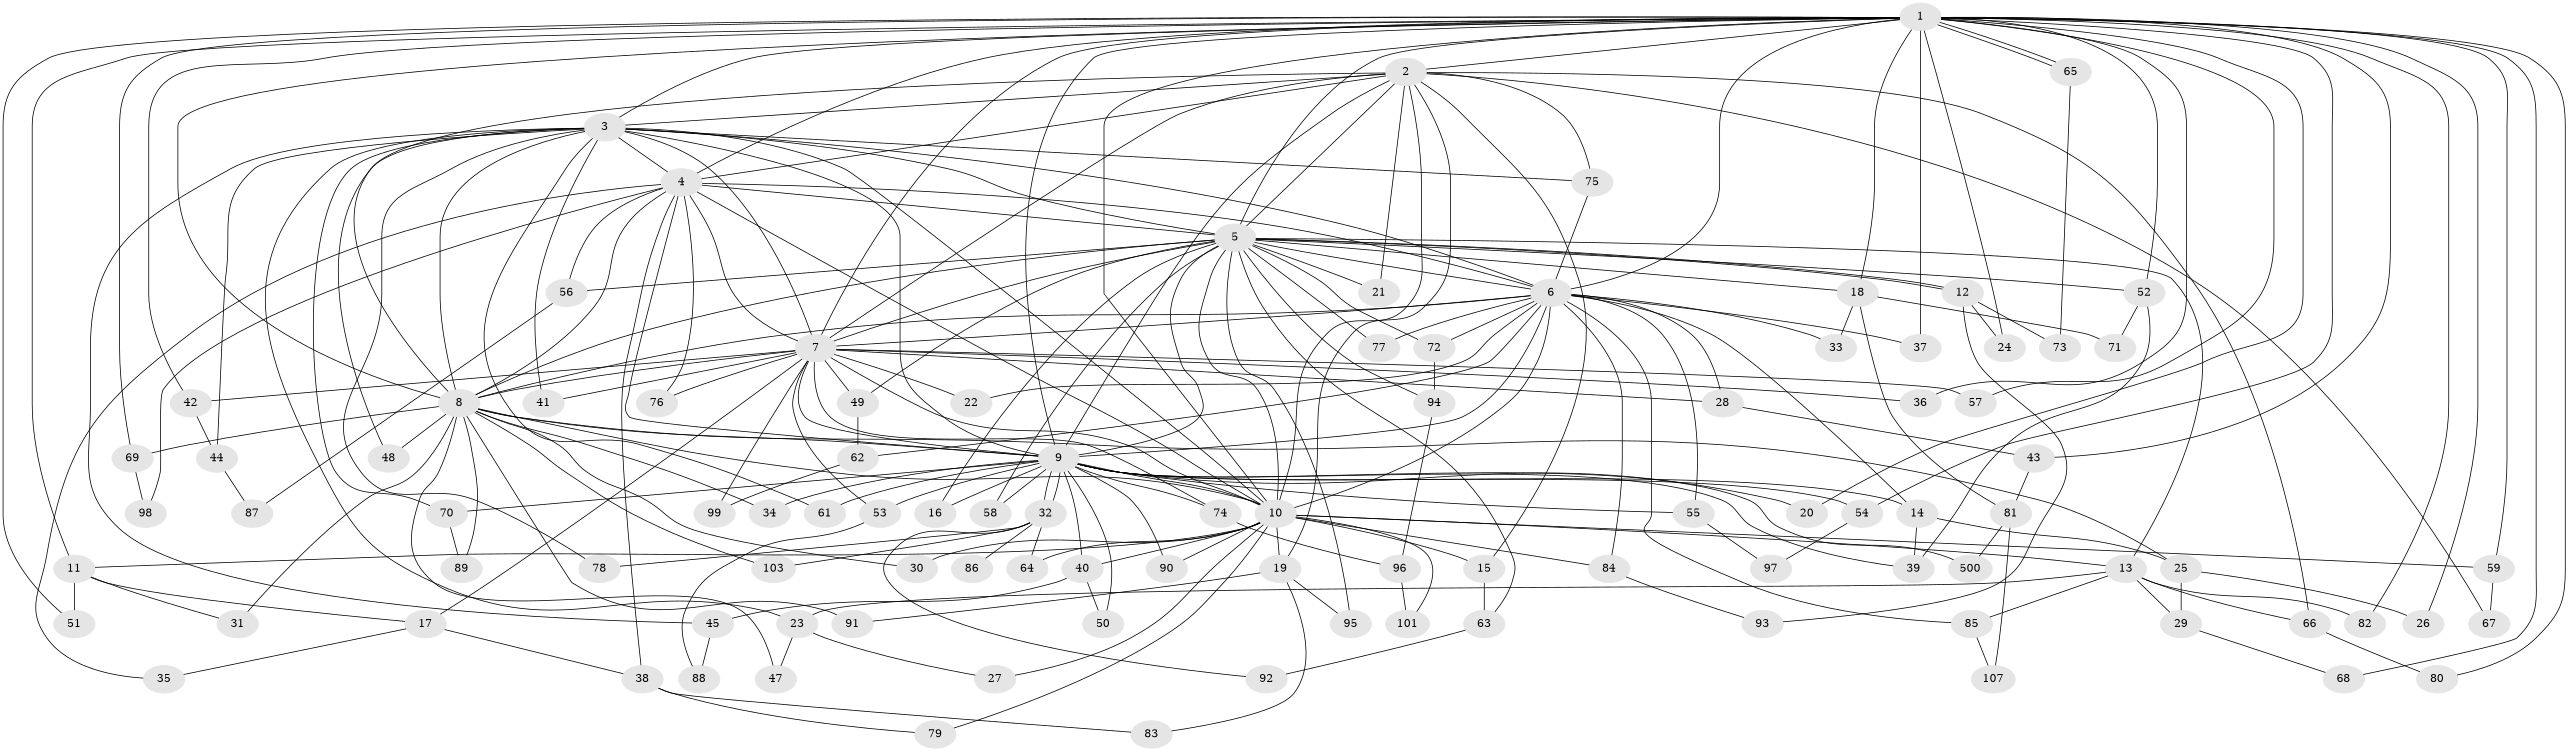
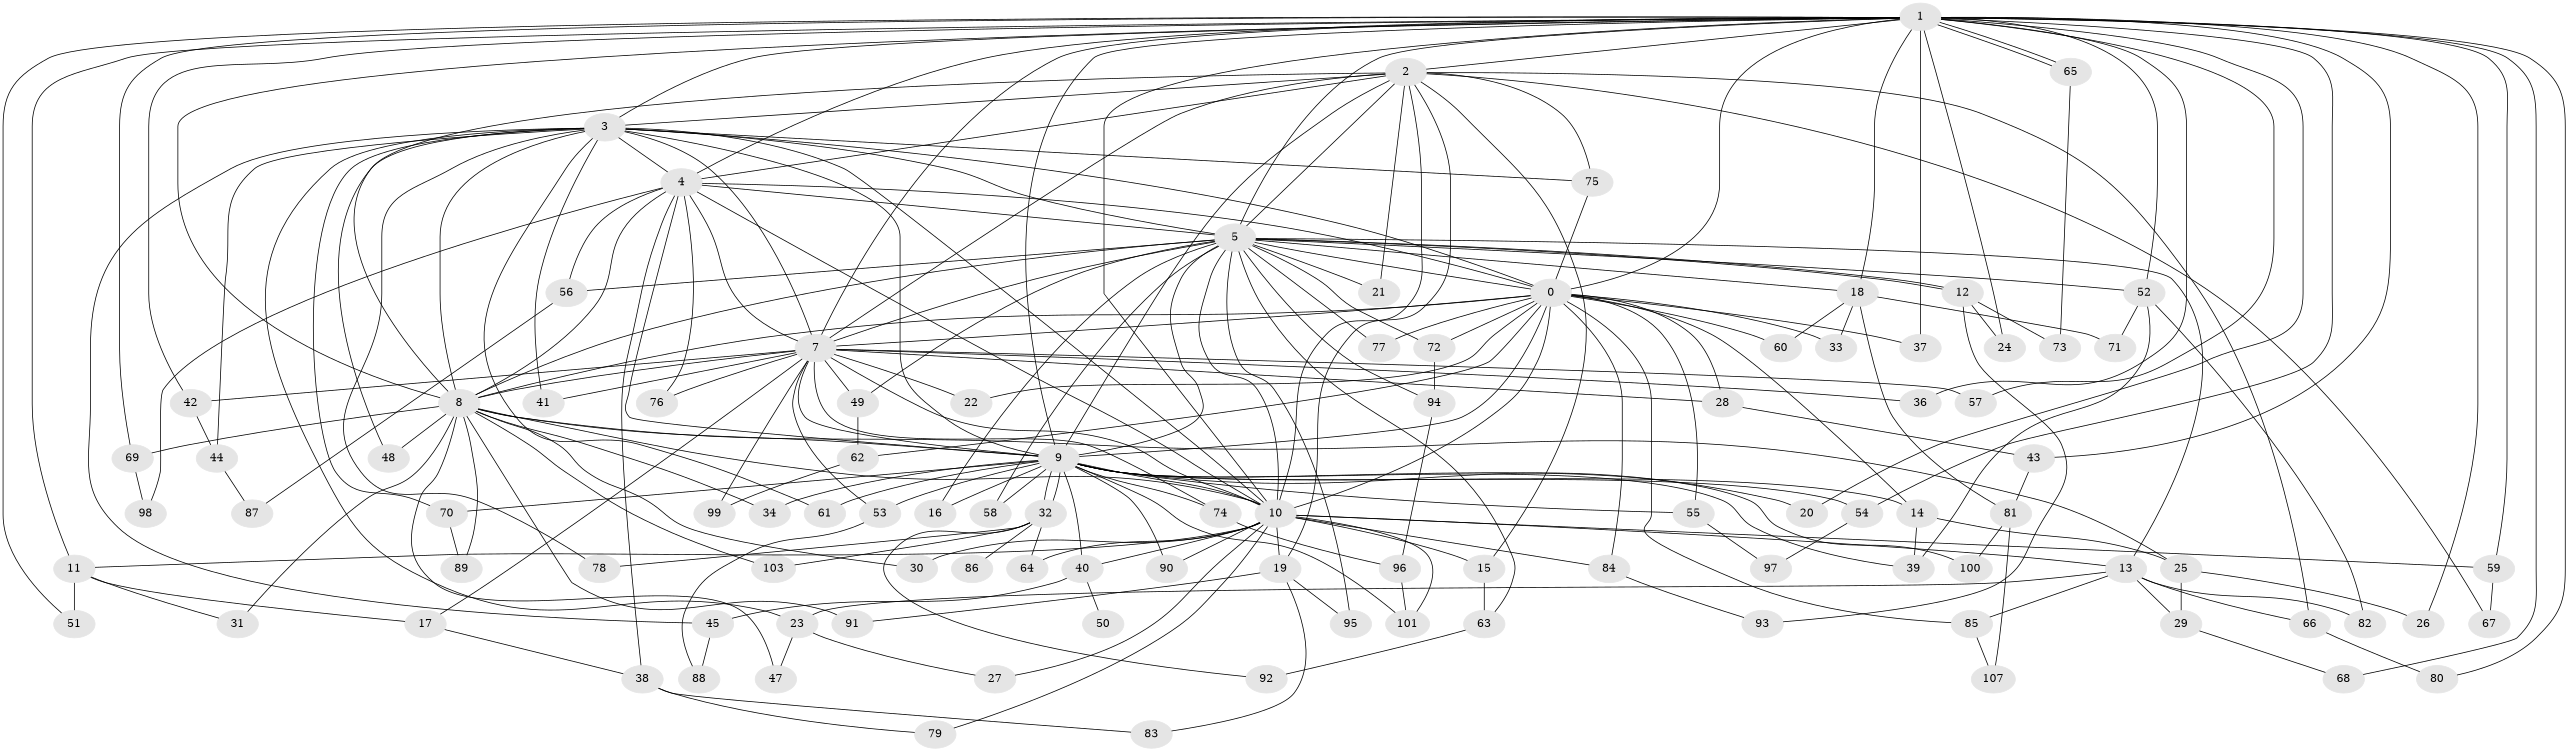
(2445, 105) -> (2276, 447)
(1551, 293) -> (1551, 293)
none -> (1781, 348)
(1105, 536) -> (1237, 540)
(1970, 569) -> (1970, 569)
(164, 679) -> none
